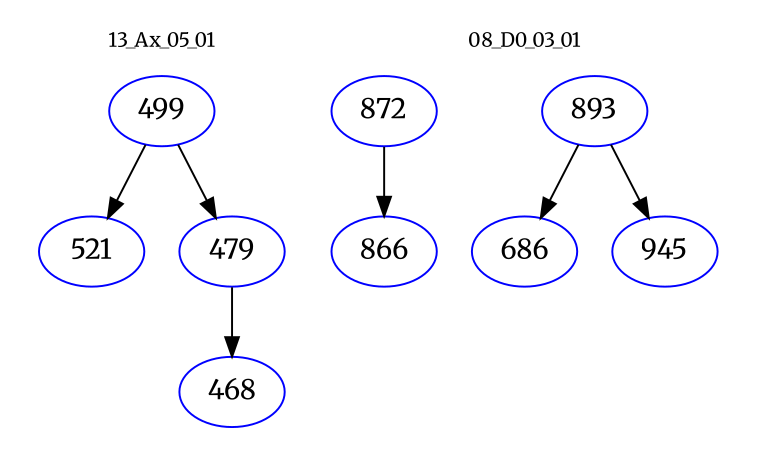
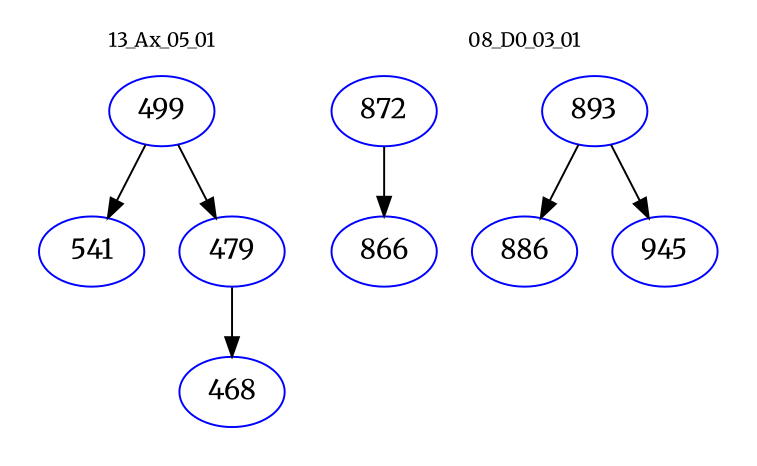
(92, 252) -> (92, 252)
(525, 252) -> (525, 252)
